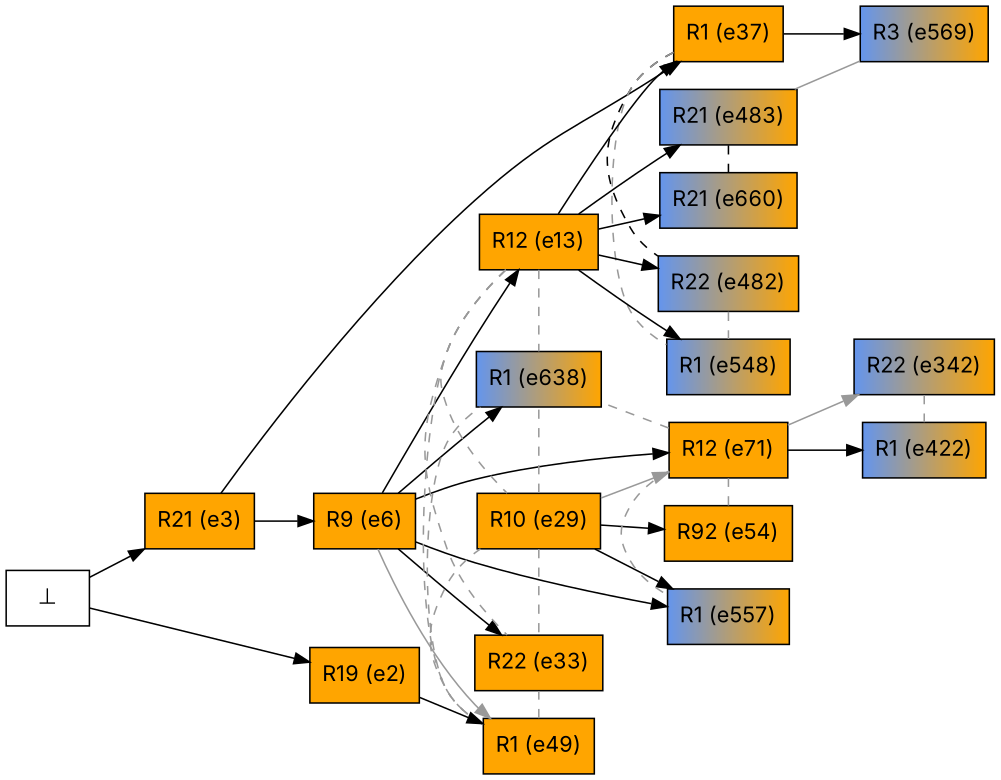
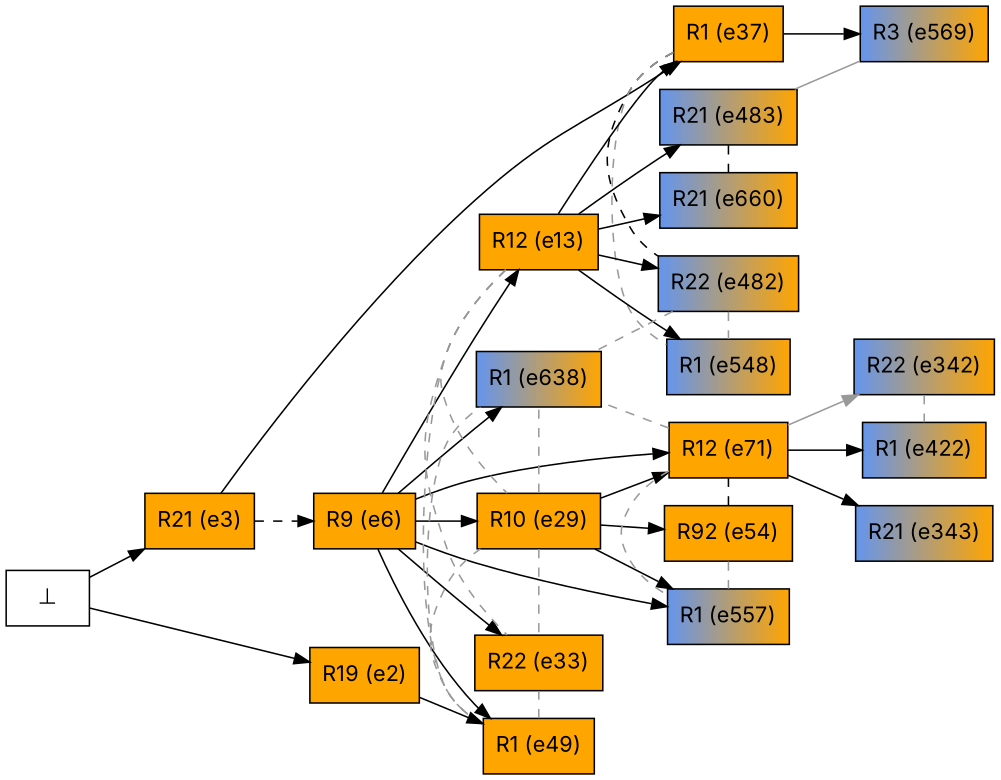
(539, 311) -> (634, 331)
(627, 488) -> (627, 488)
(728, 492) -> (728, 492)
(276, 521) -> (276, 521)
none -> (449, 521)
none -> (924, 533)
none -> (728, 575)
(419, 629) -> (419, 629)
